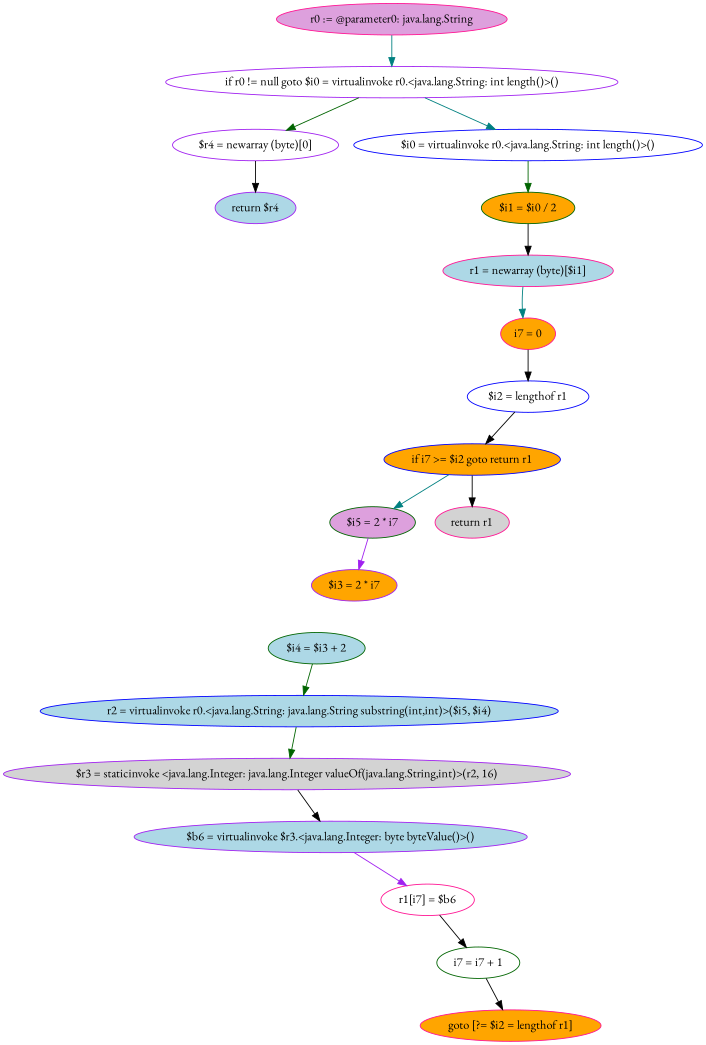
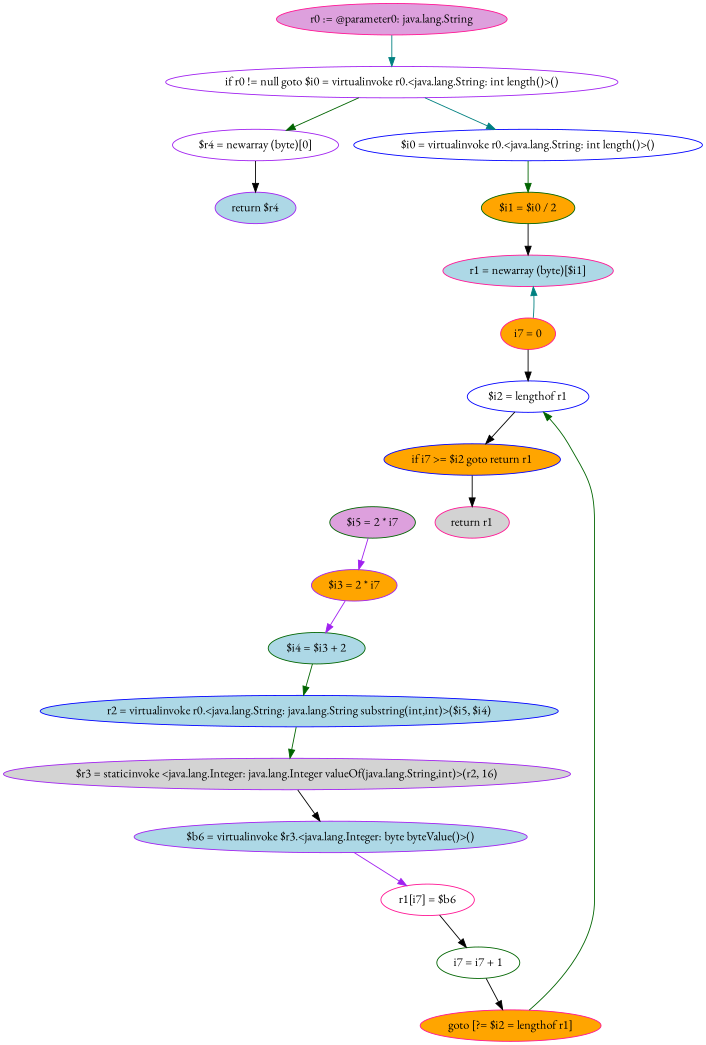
(522, 298) -> (534, 307)
(425, 489) -> none
none -> (338, 613)
none -> (594, 719)
